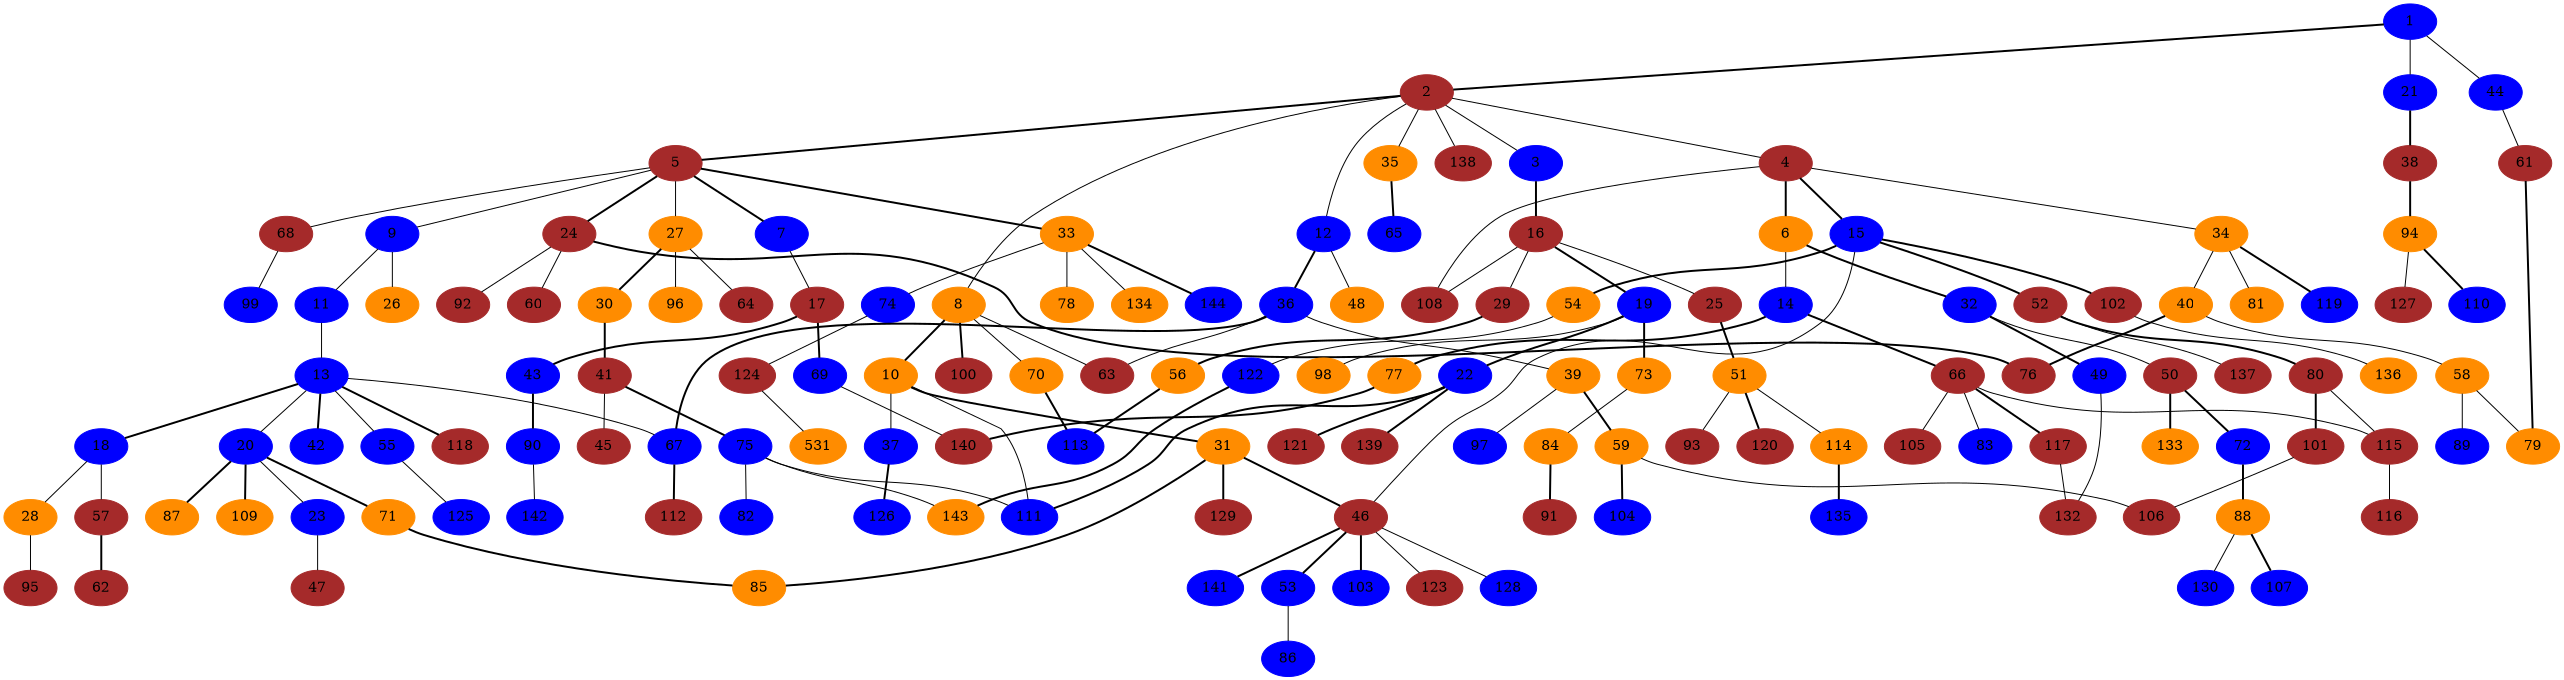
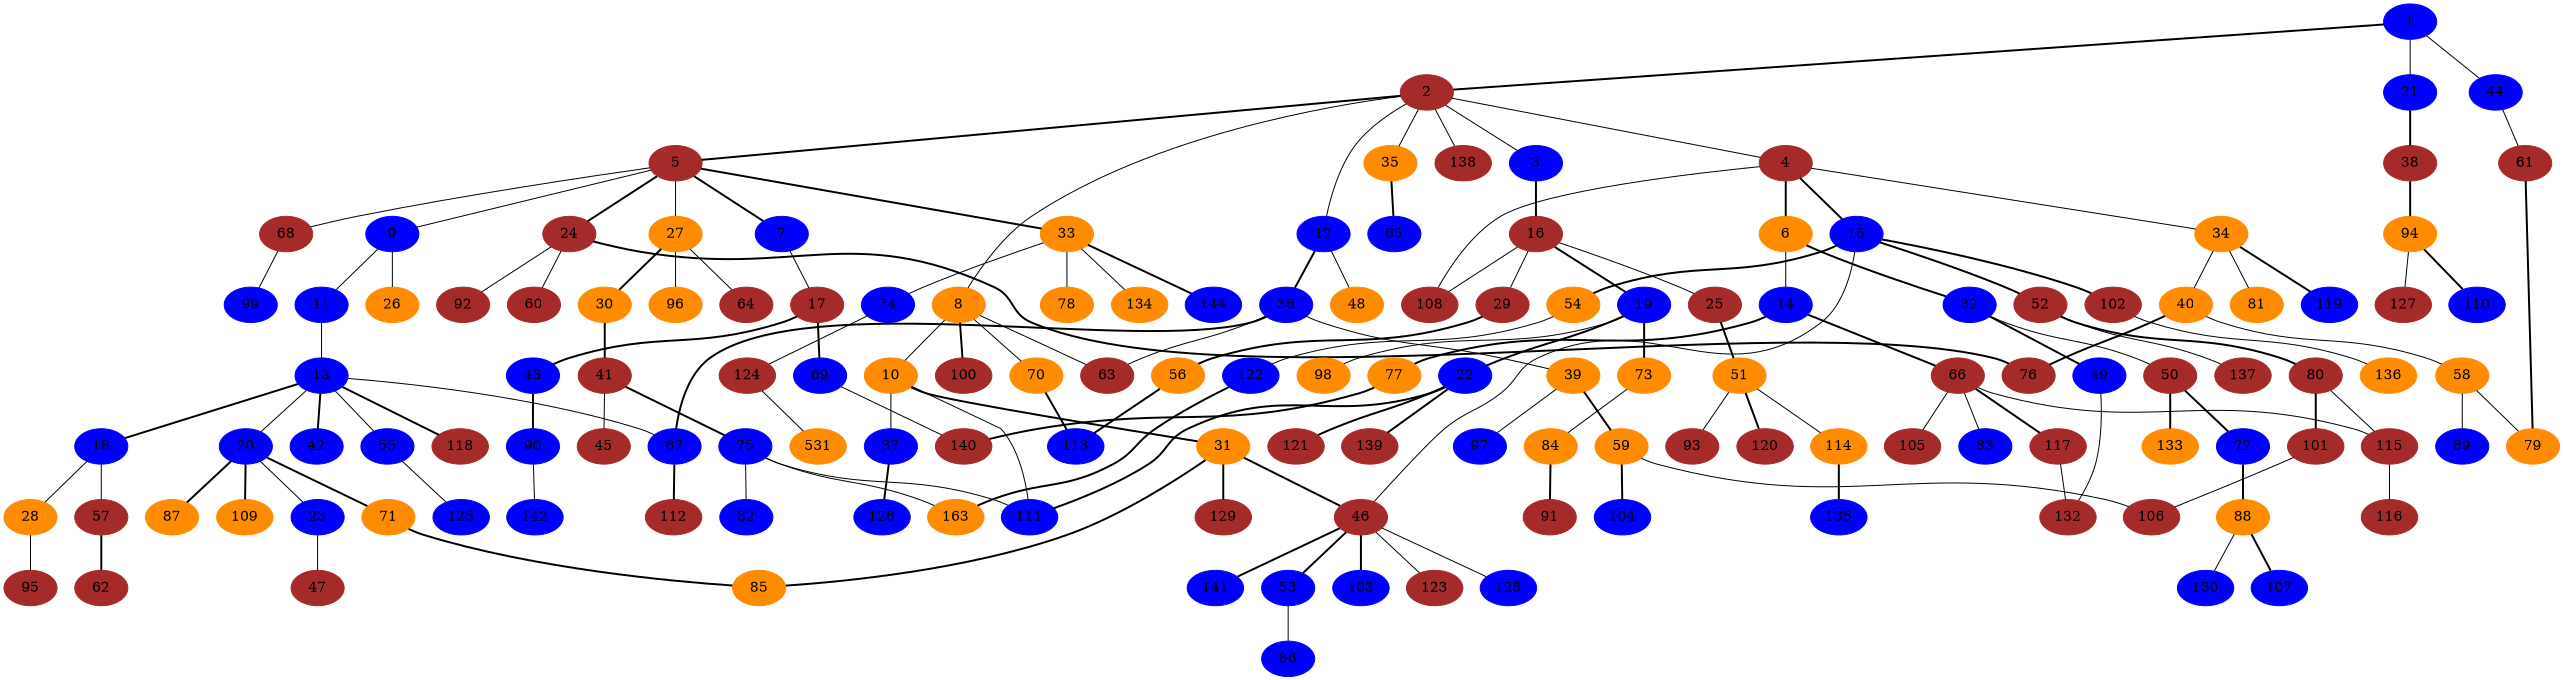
(925, 340) -> (925, 340)
(956, 517) -> (956, 517)
